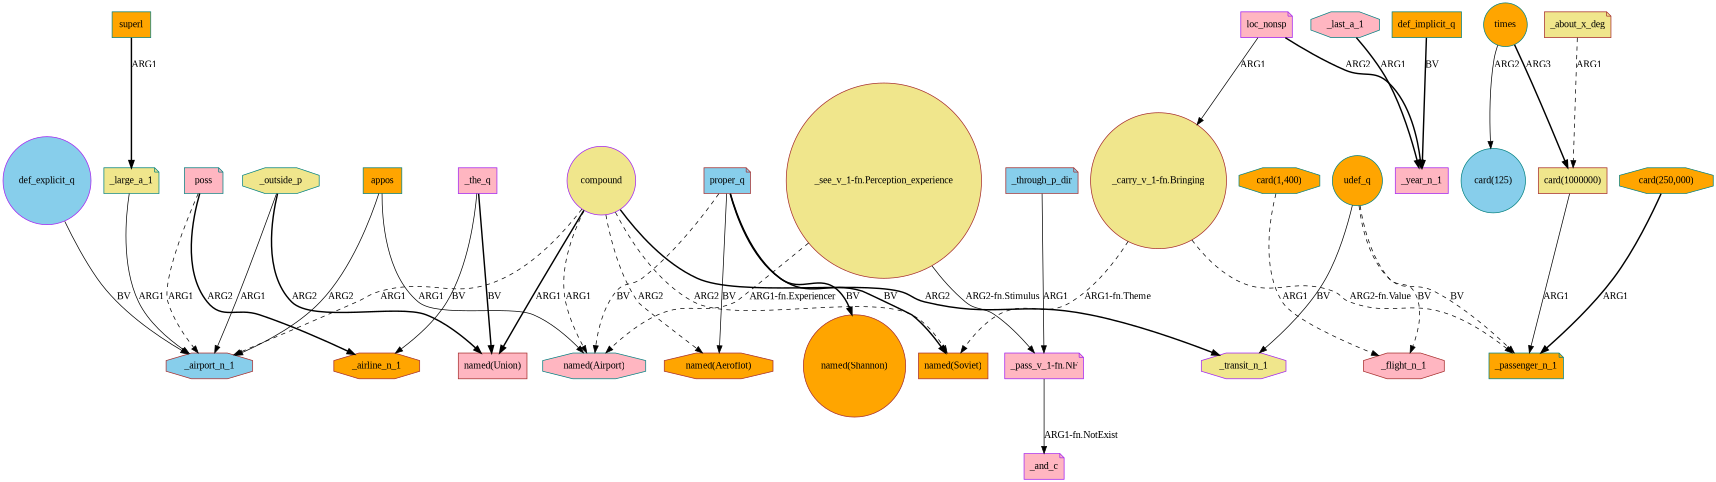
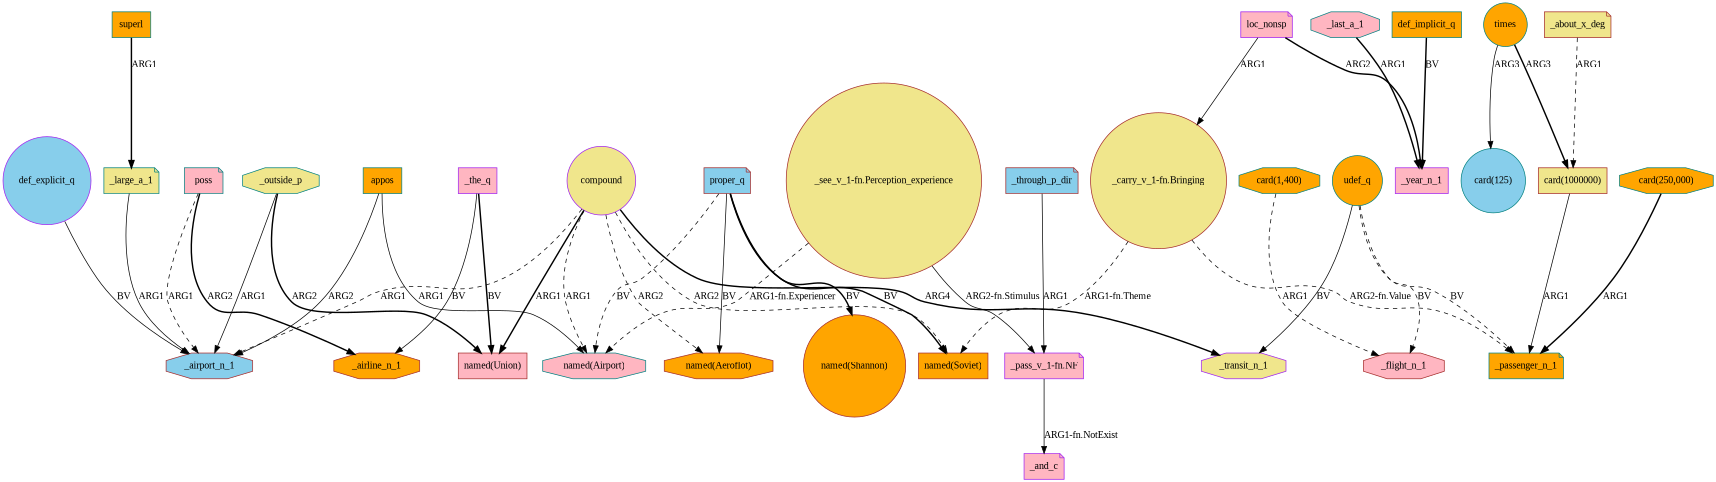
(1507, 65) -> (1507, 65)
(938, 297) -> (938, 297)
